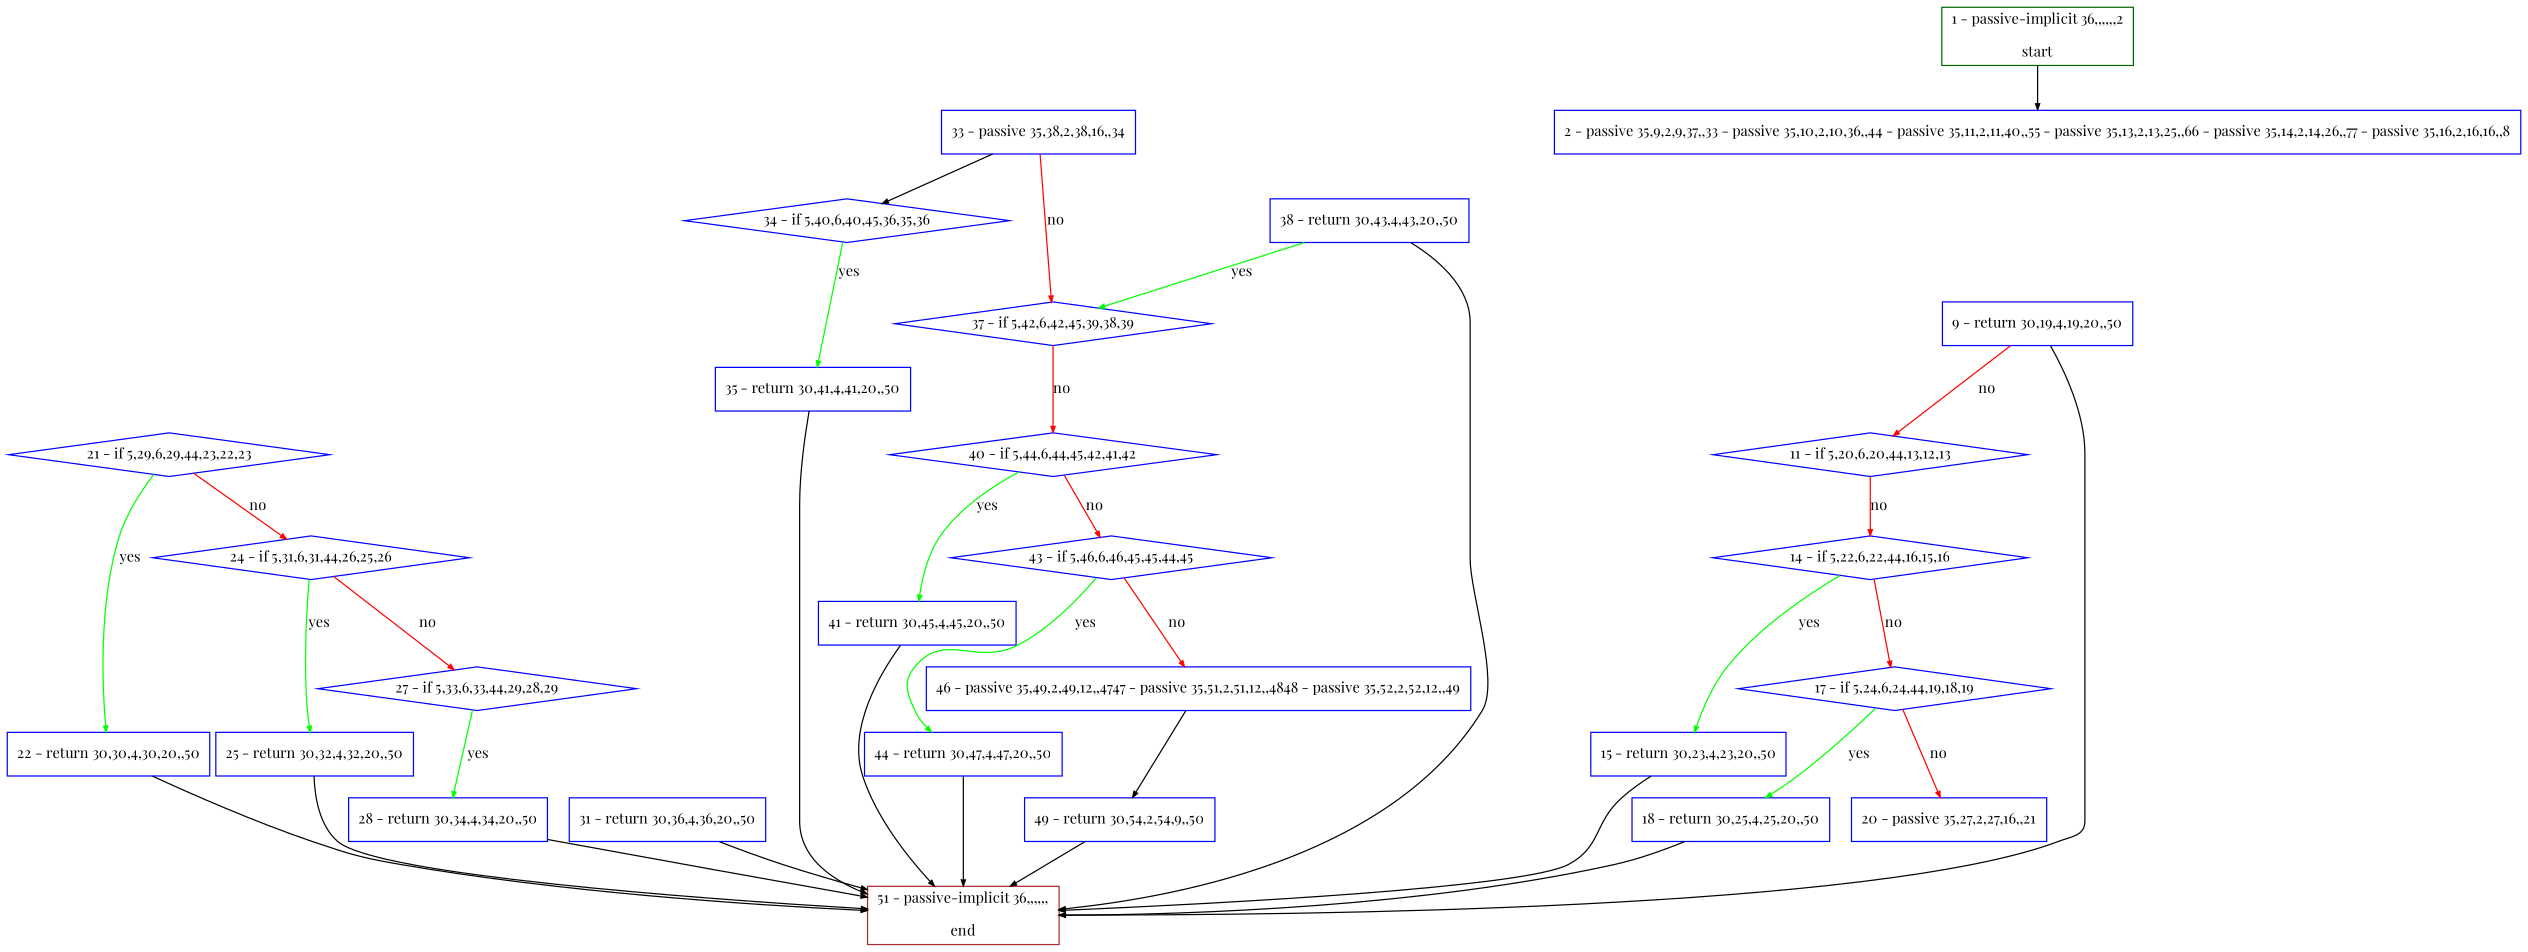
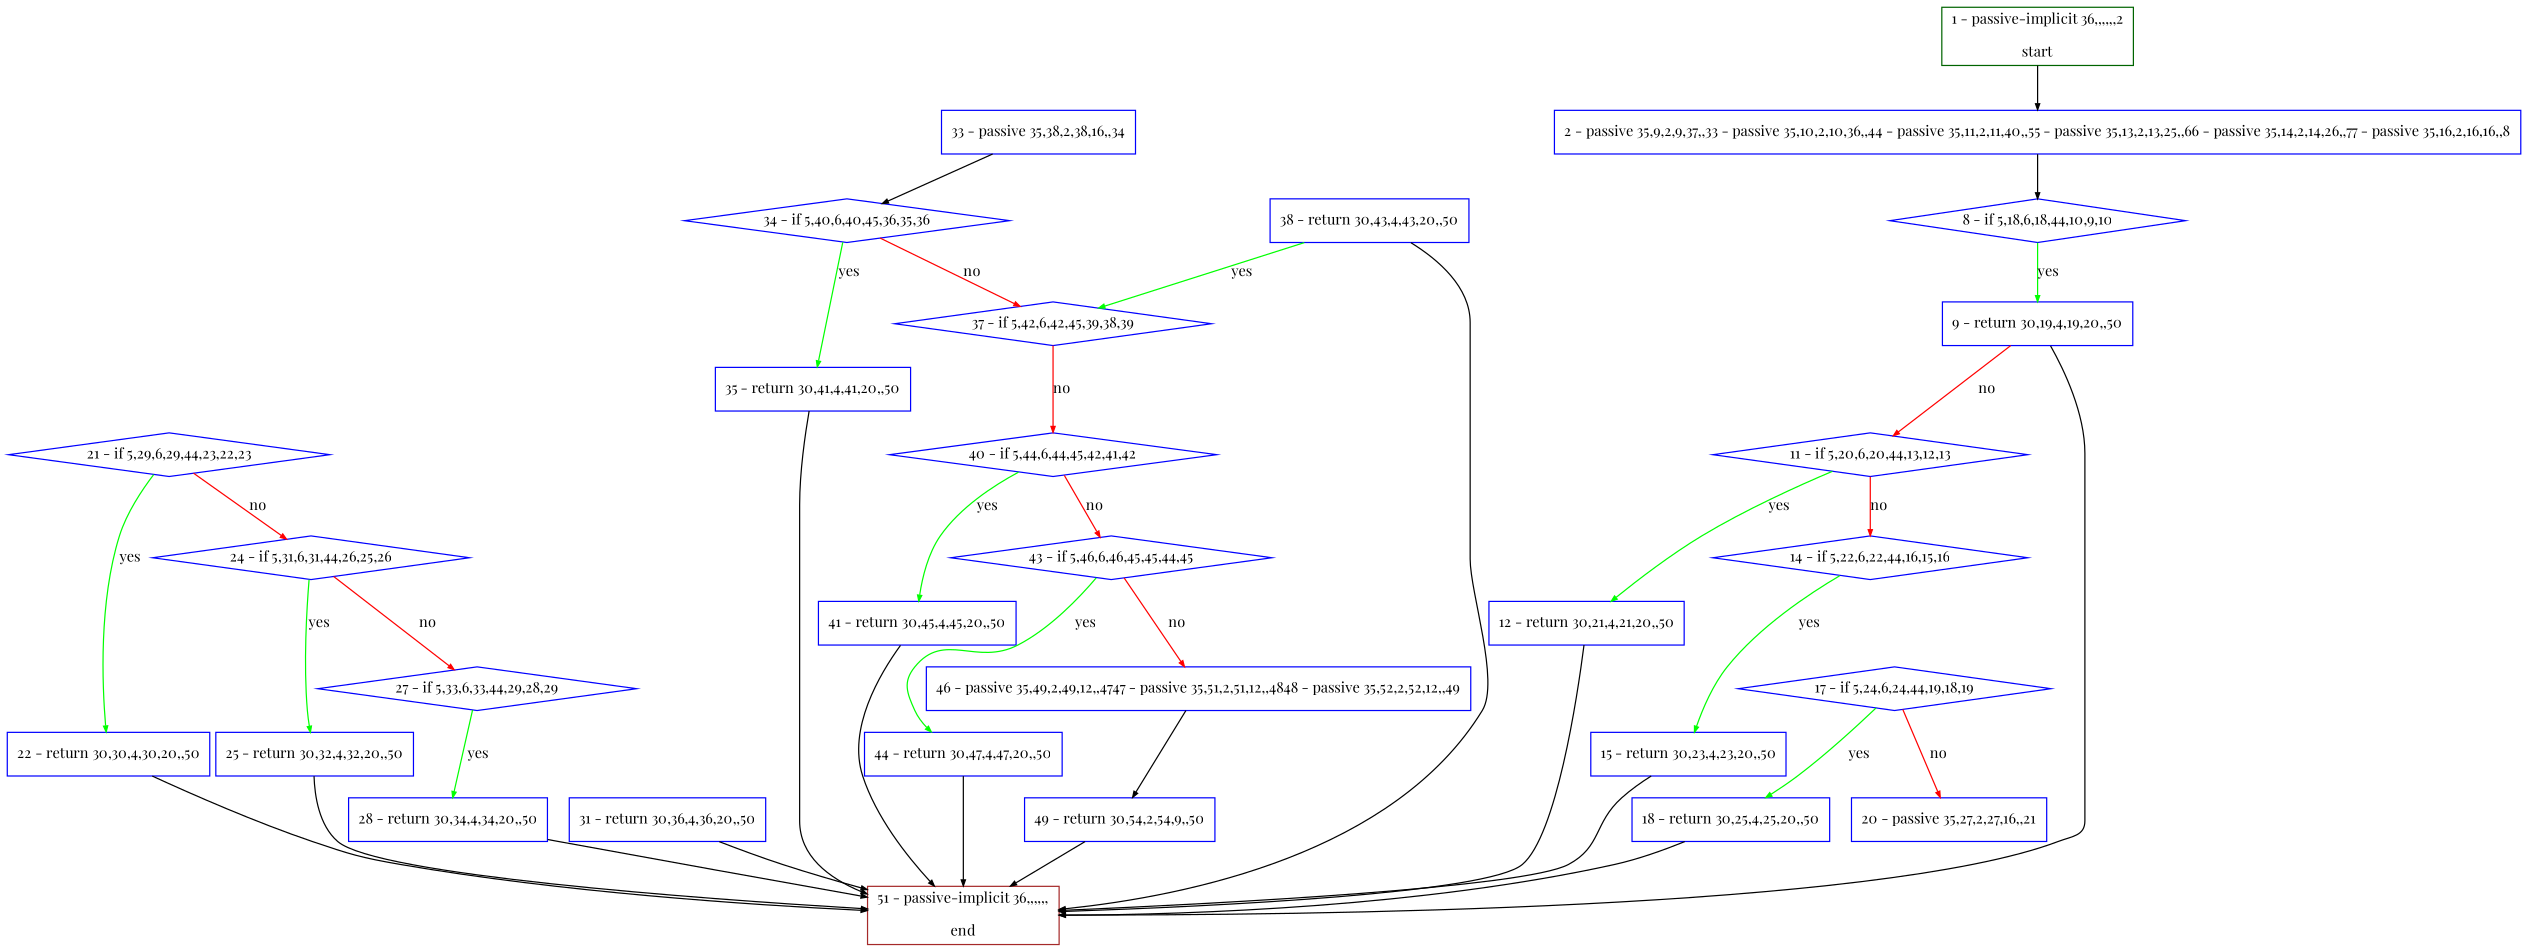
none -> (2038, 221)
(1046, 225) -> (947, 271)
(1882, 620) -> none
none -> (1587, 623)
